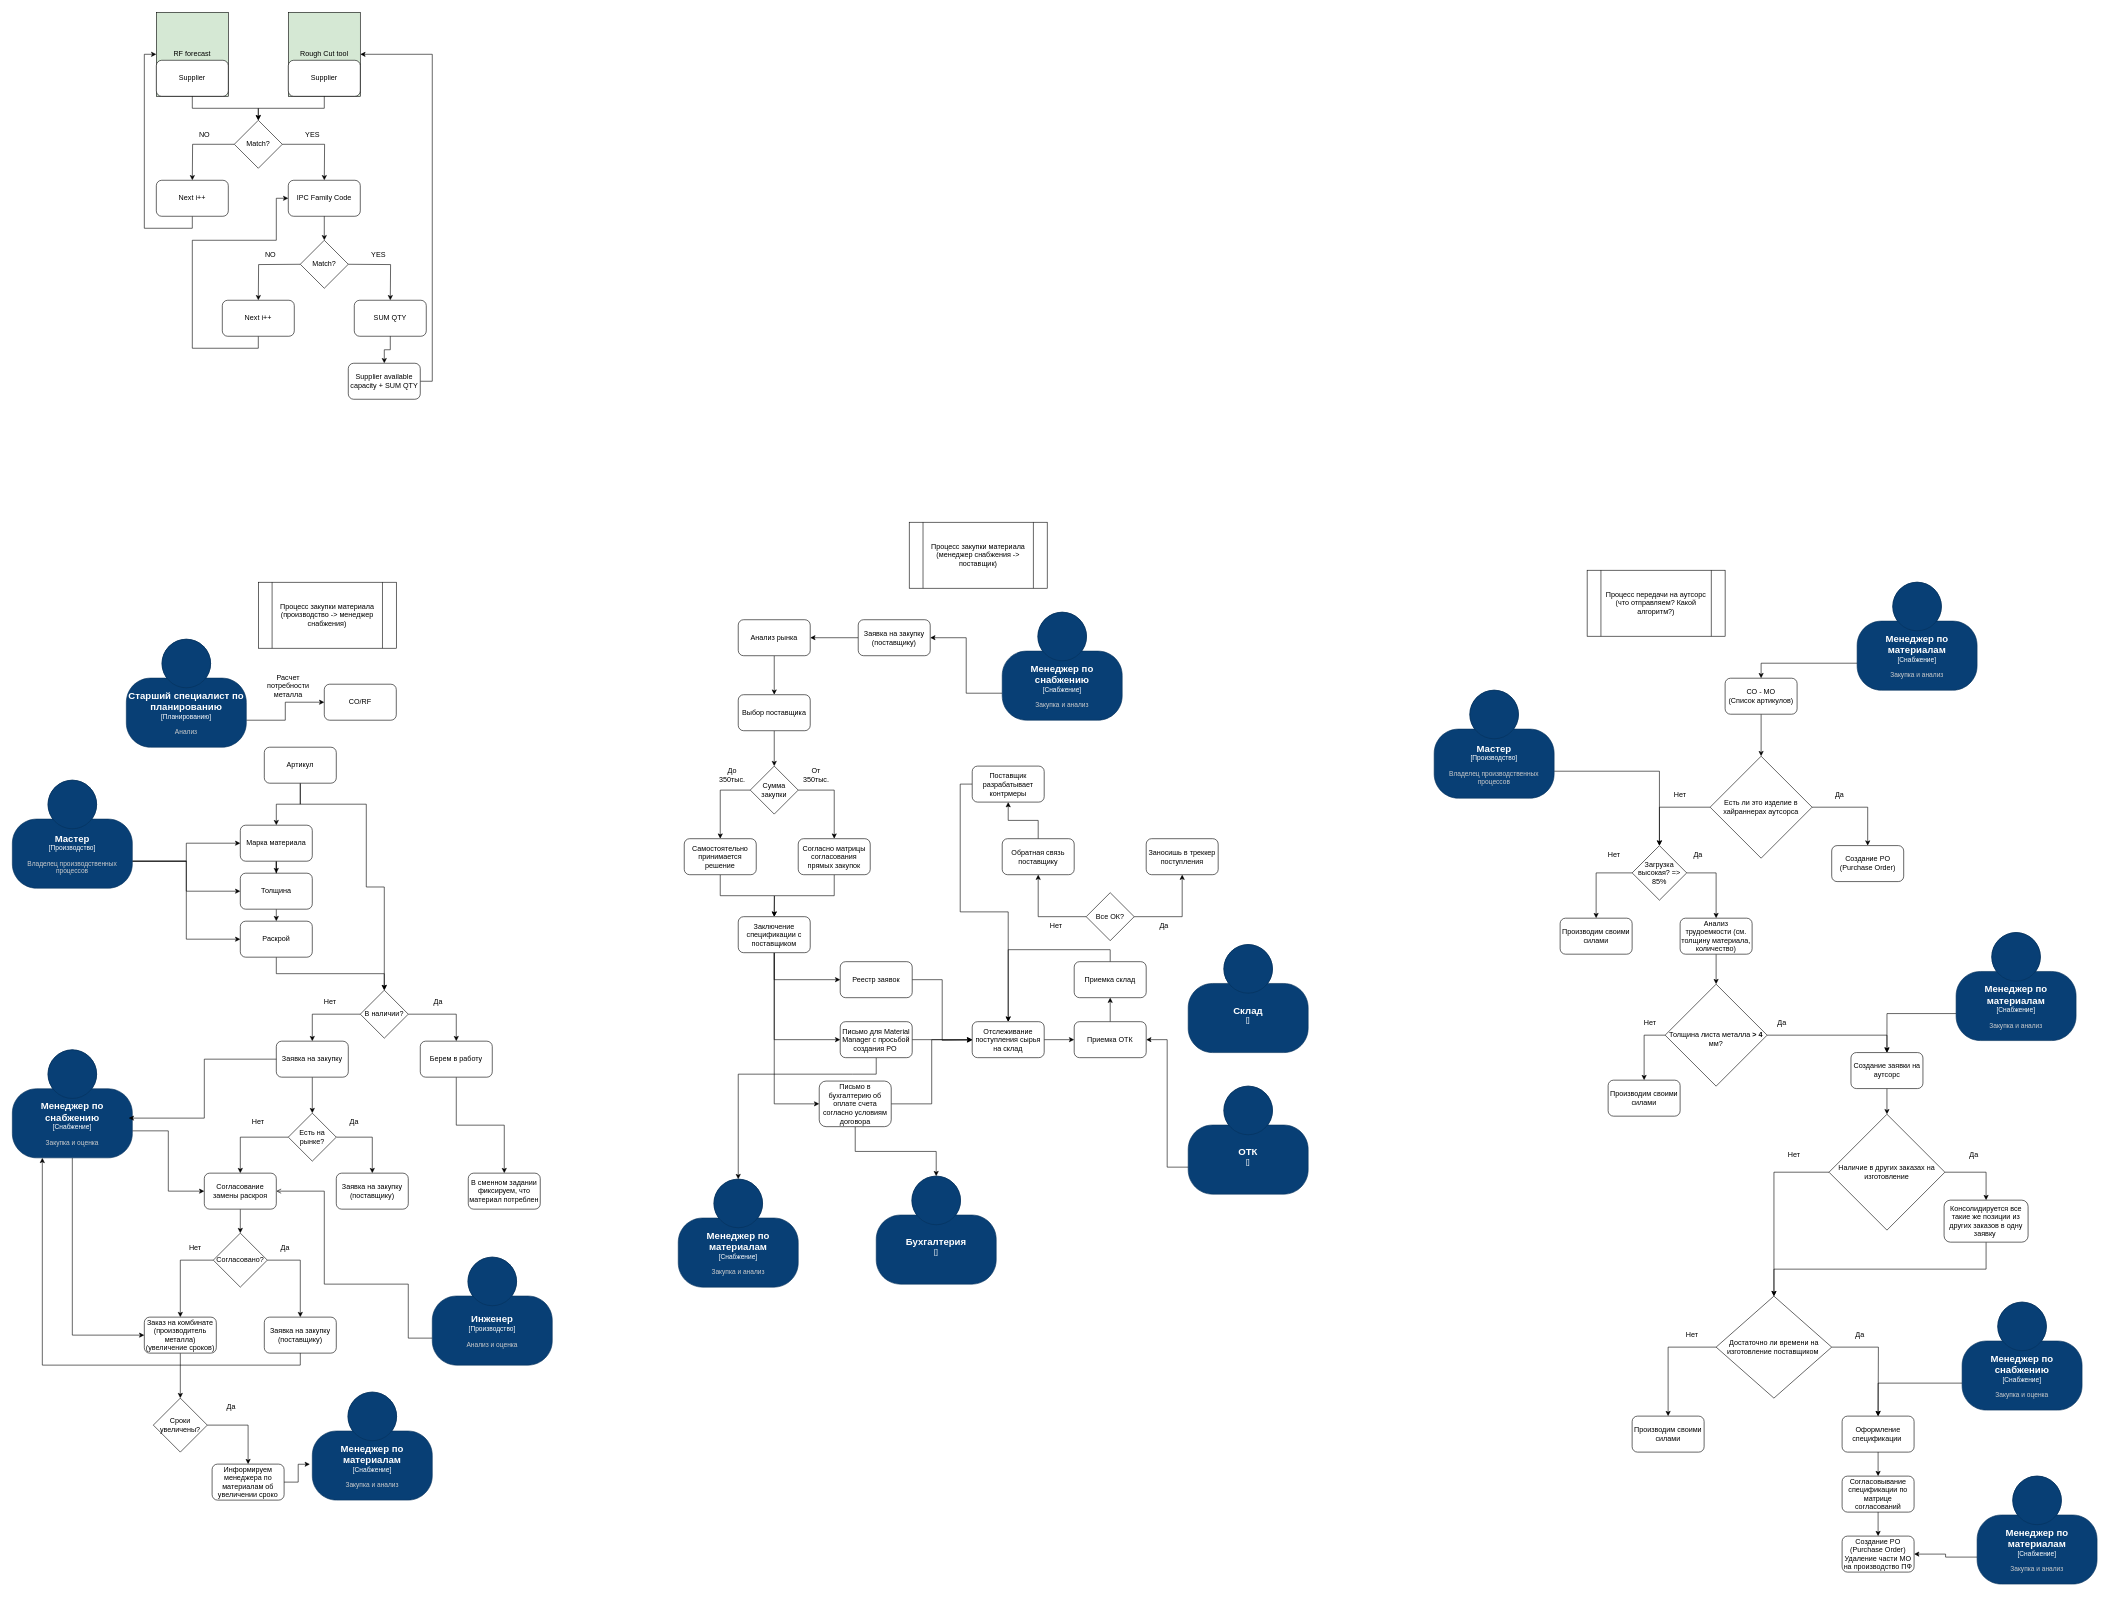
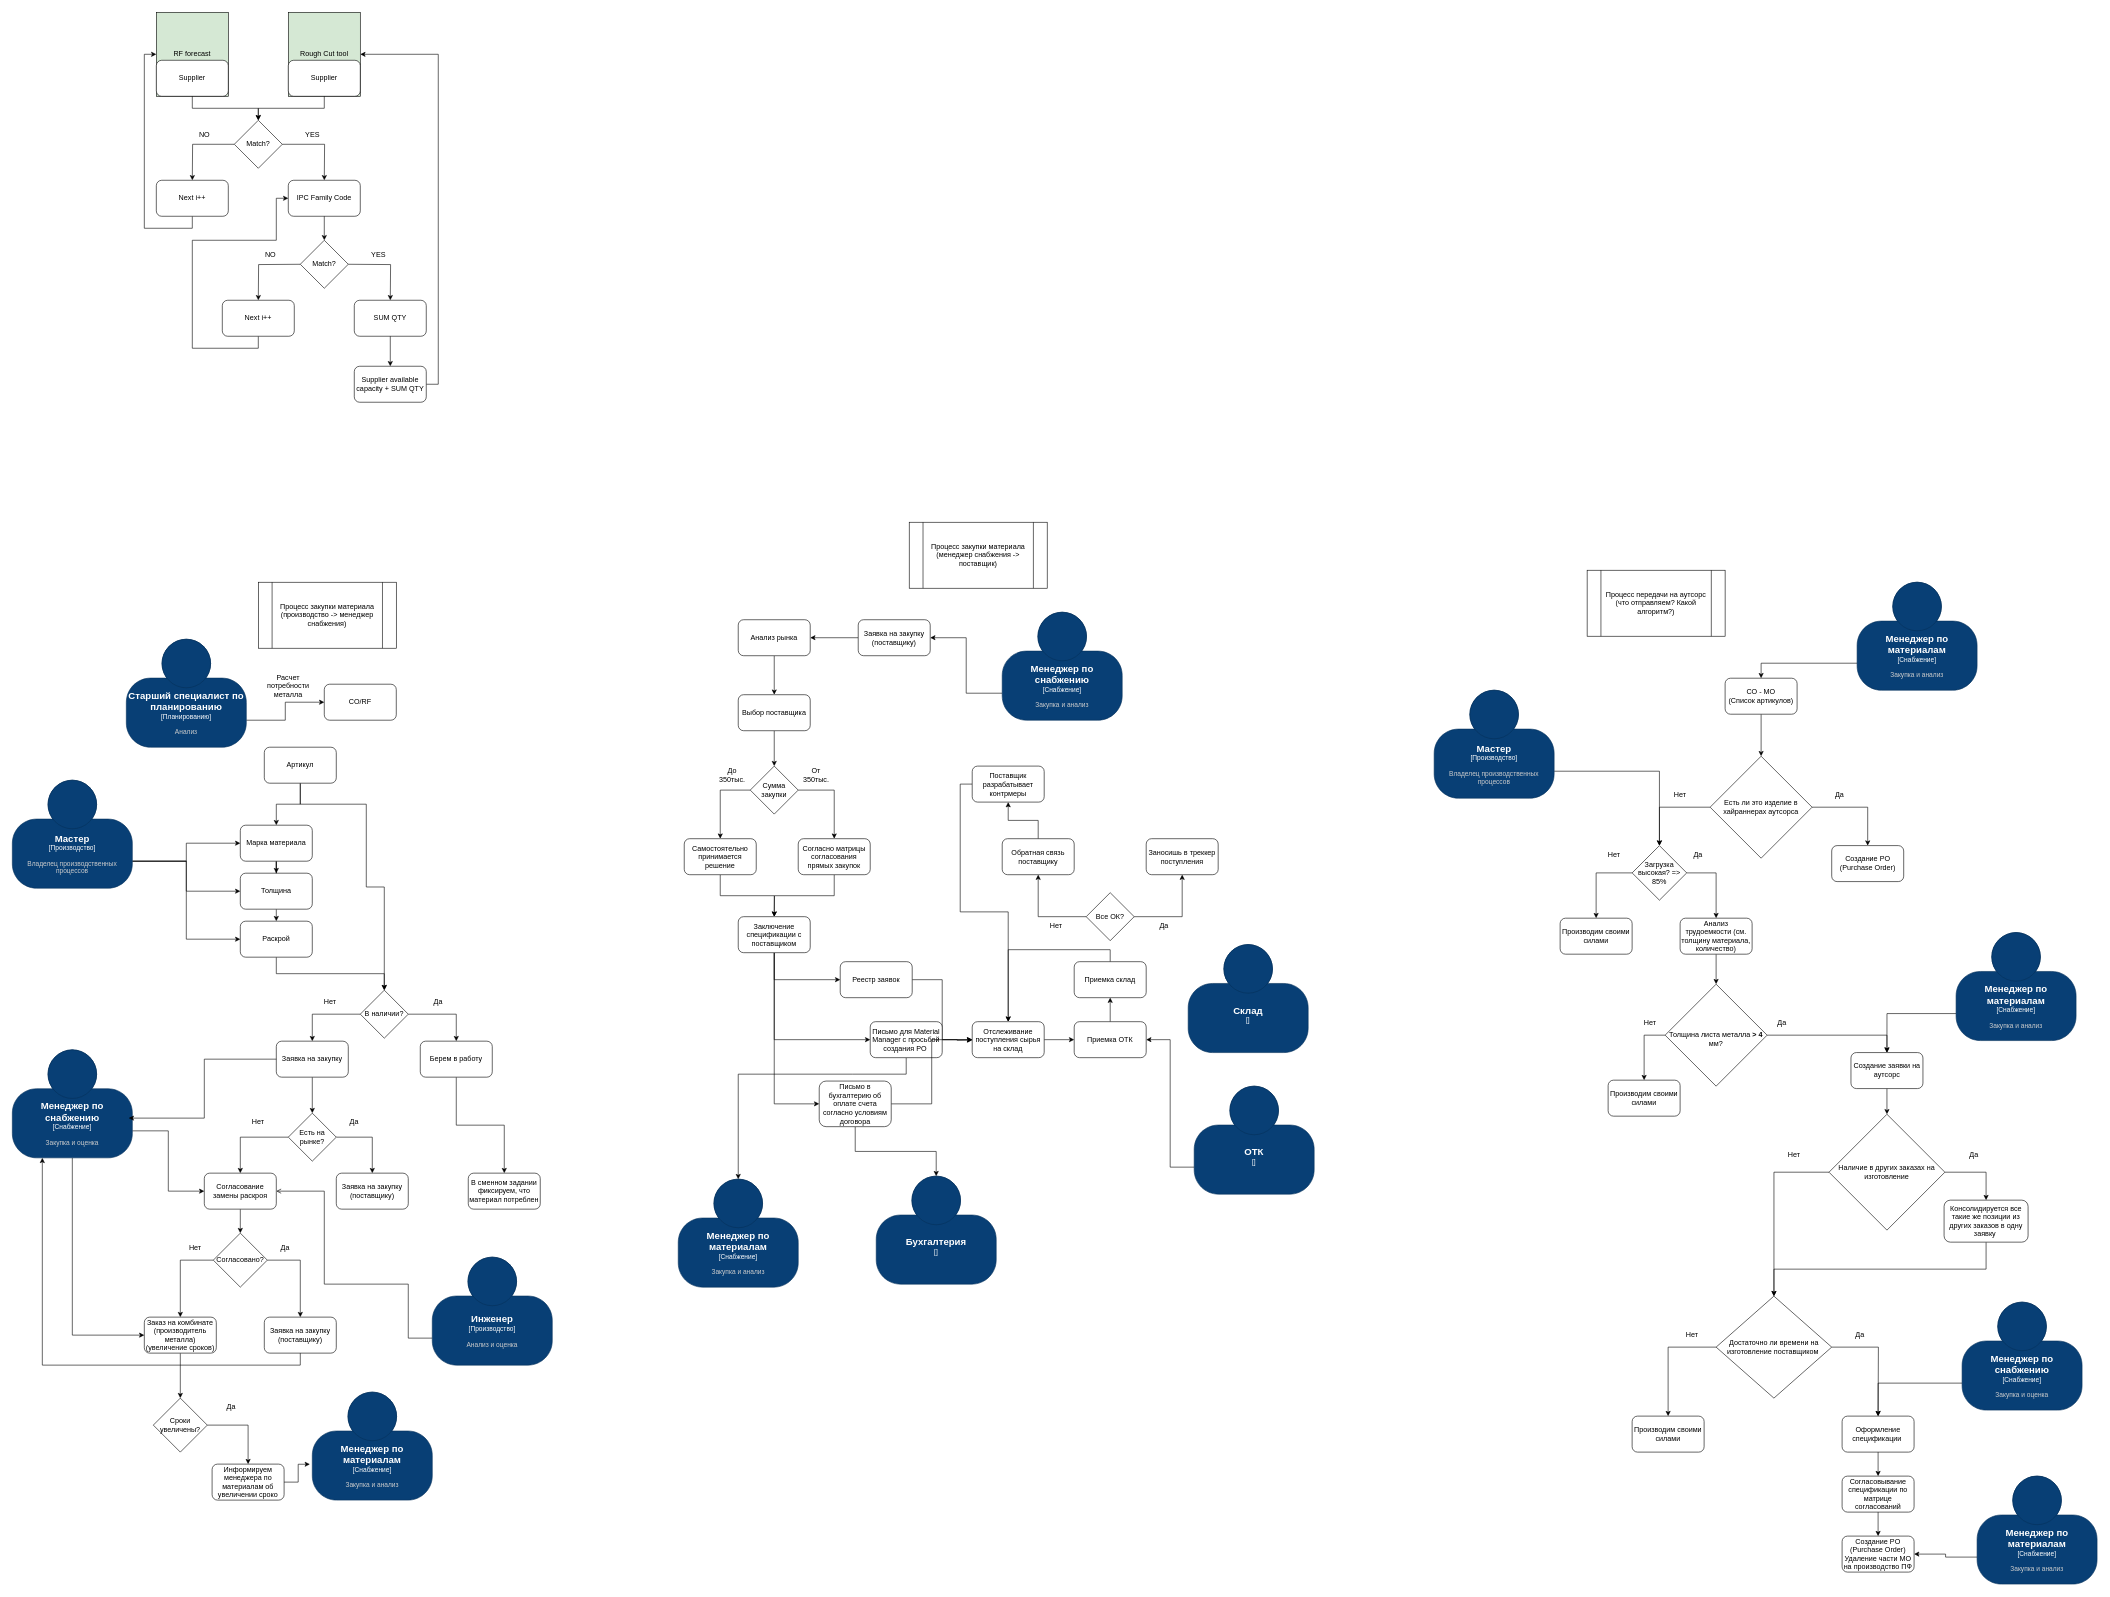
(384, 381) -> (390, 384)
(876, 1040) -> (906, 1040)
(1248, 1140) -> (1254, 1140)
